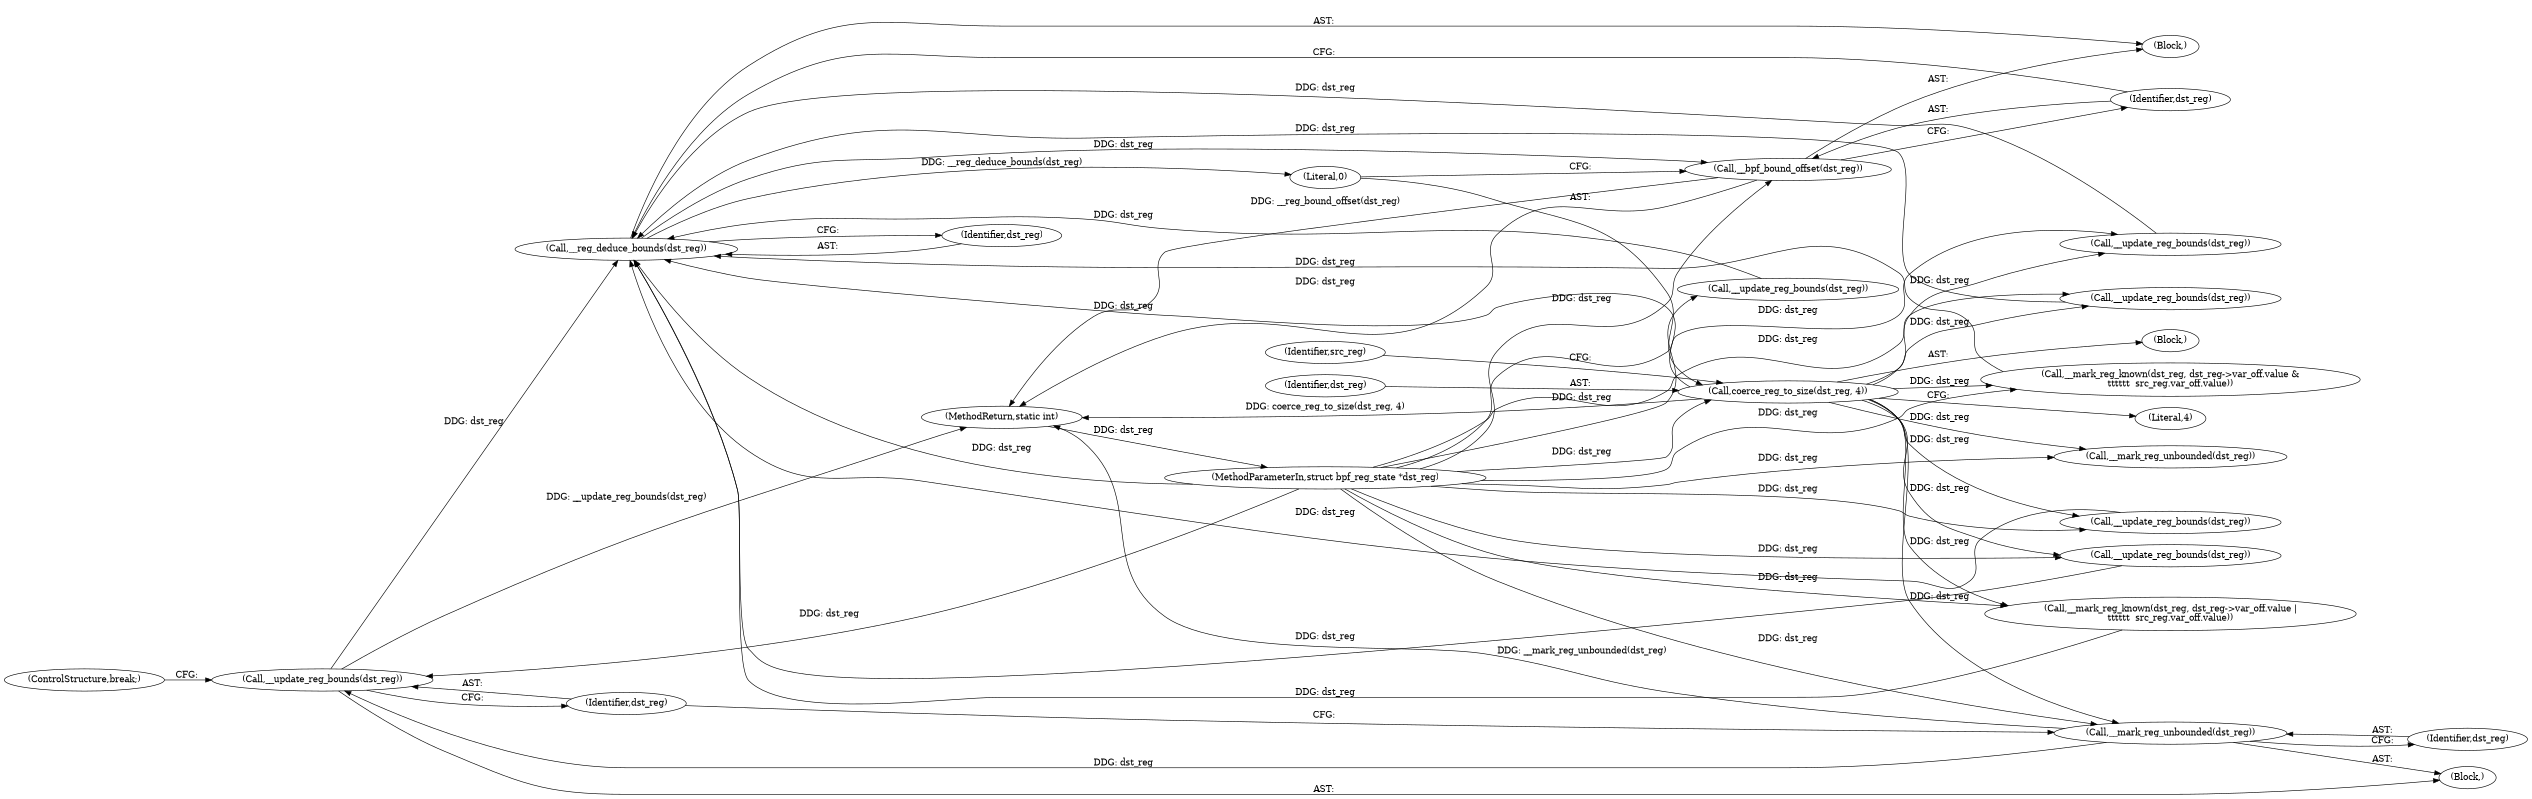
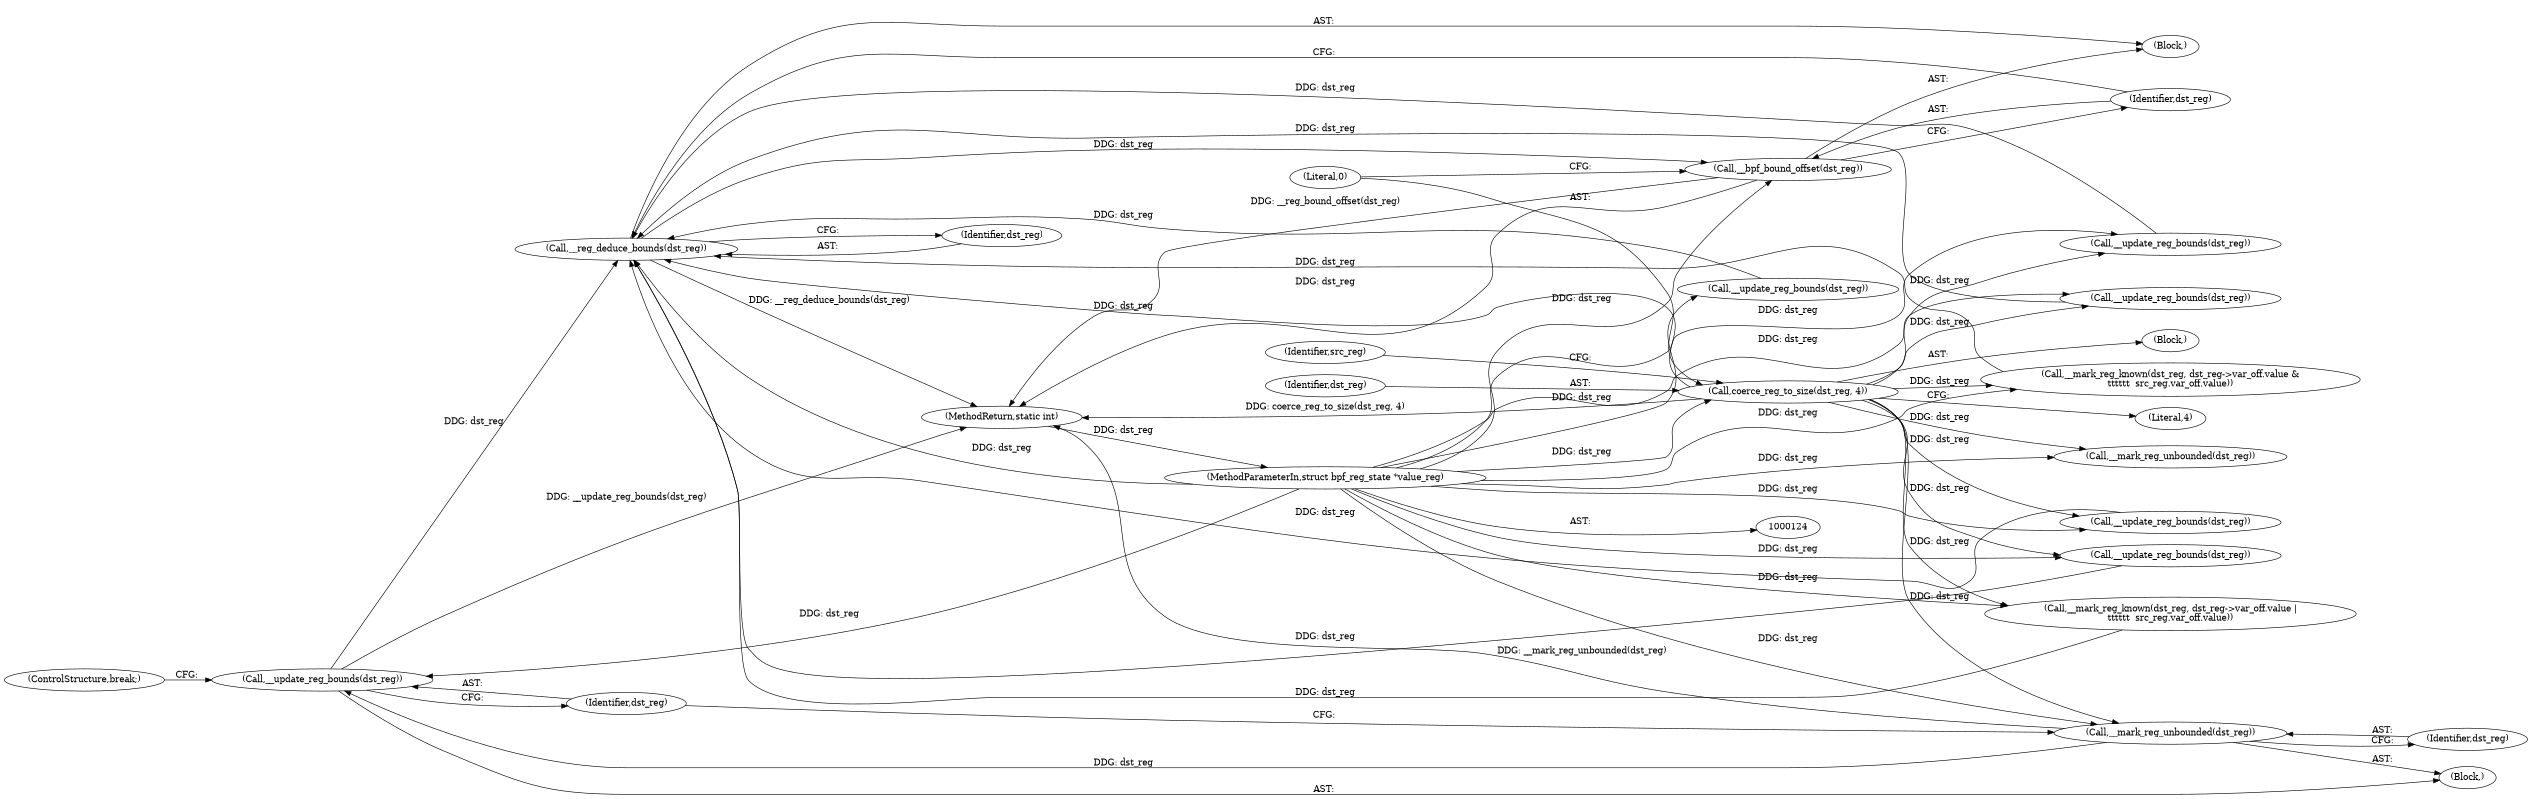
(961, 171) -> (810, 333)
(1325, 478) -> (1325, 478)
none -> (1788, 527)
